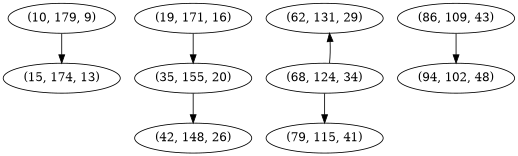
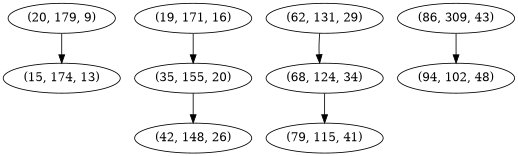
(62, 18) -> (62, 18)
(456, 18) -> (456, 18)
(330, 52) -> (319, 44)
